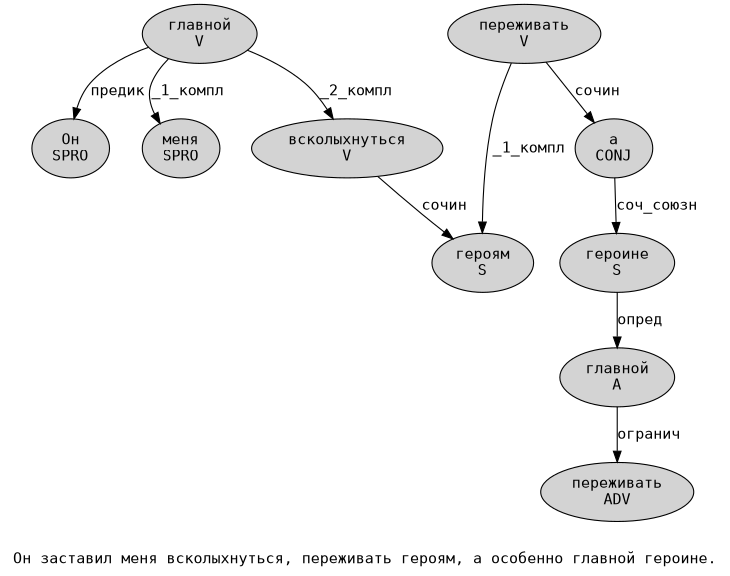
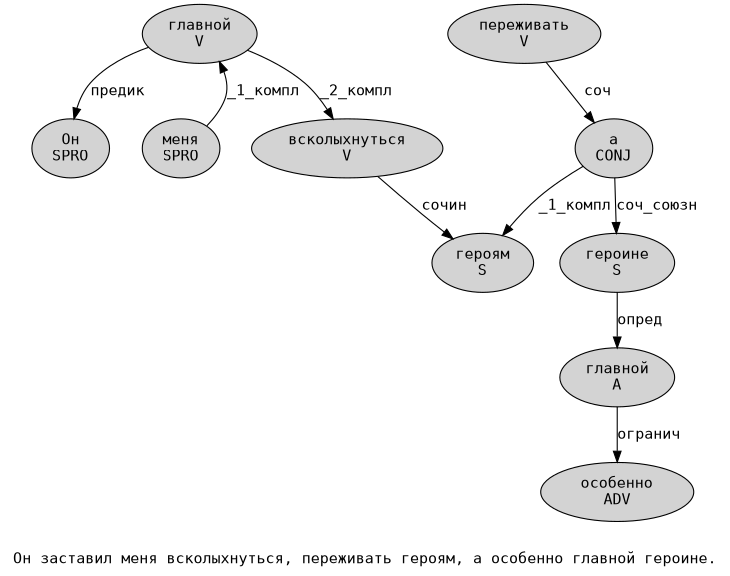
(151, 84) -> (224, 101)
(598, 91) -> (598, 91)
(489, 141) -> (544, 193)
(617, 492) -> (617, 492)
